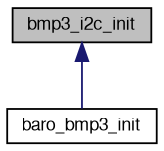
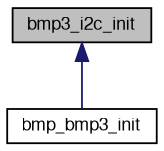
(82, 126) -> (82, 126)
